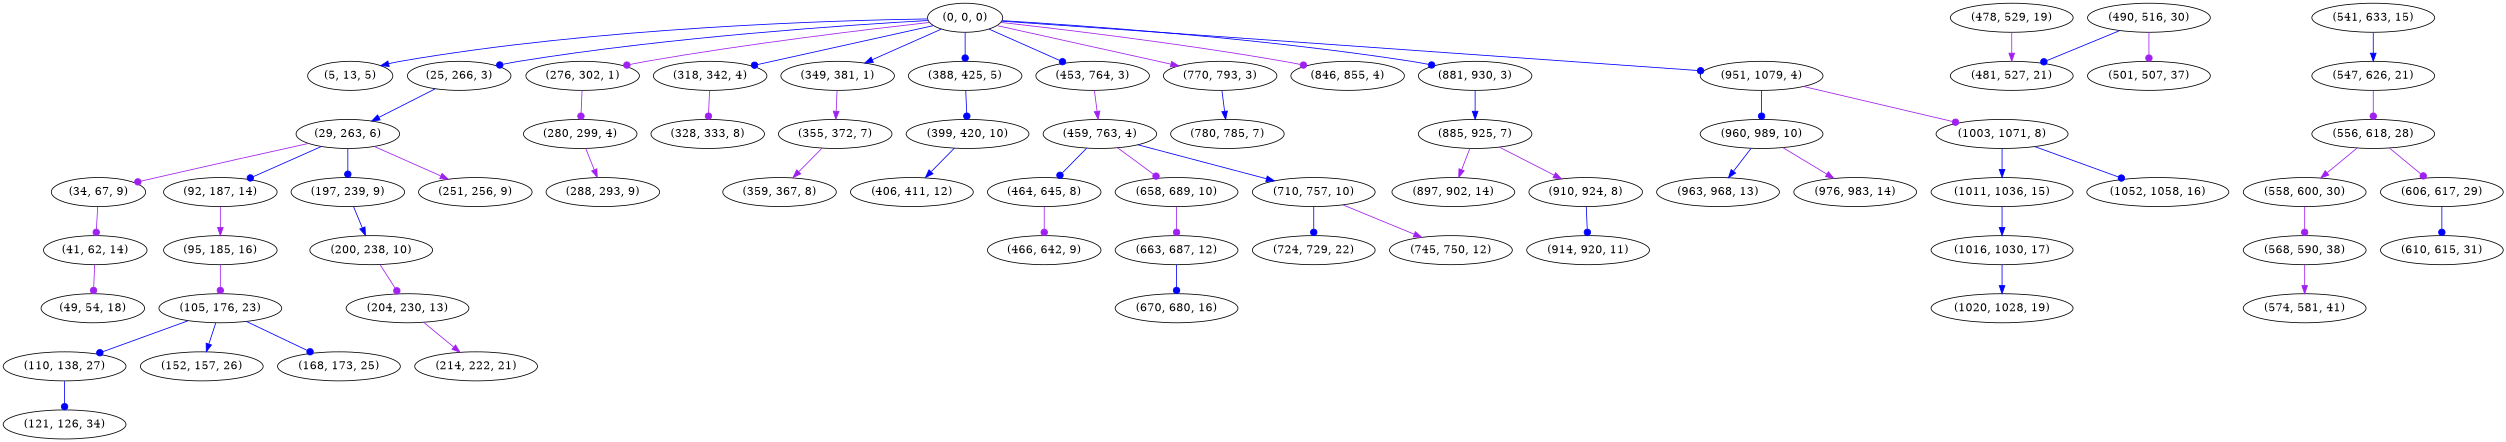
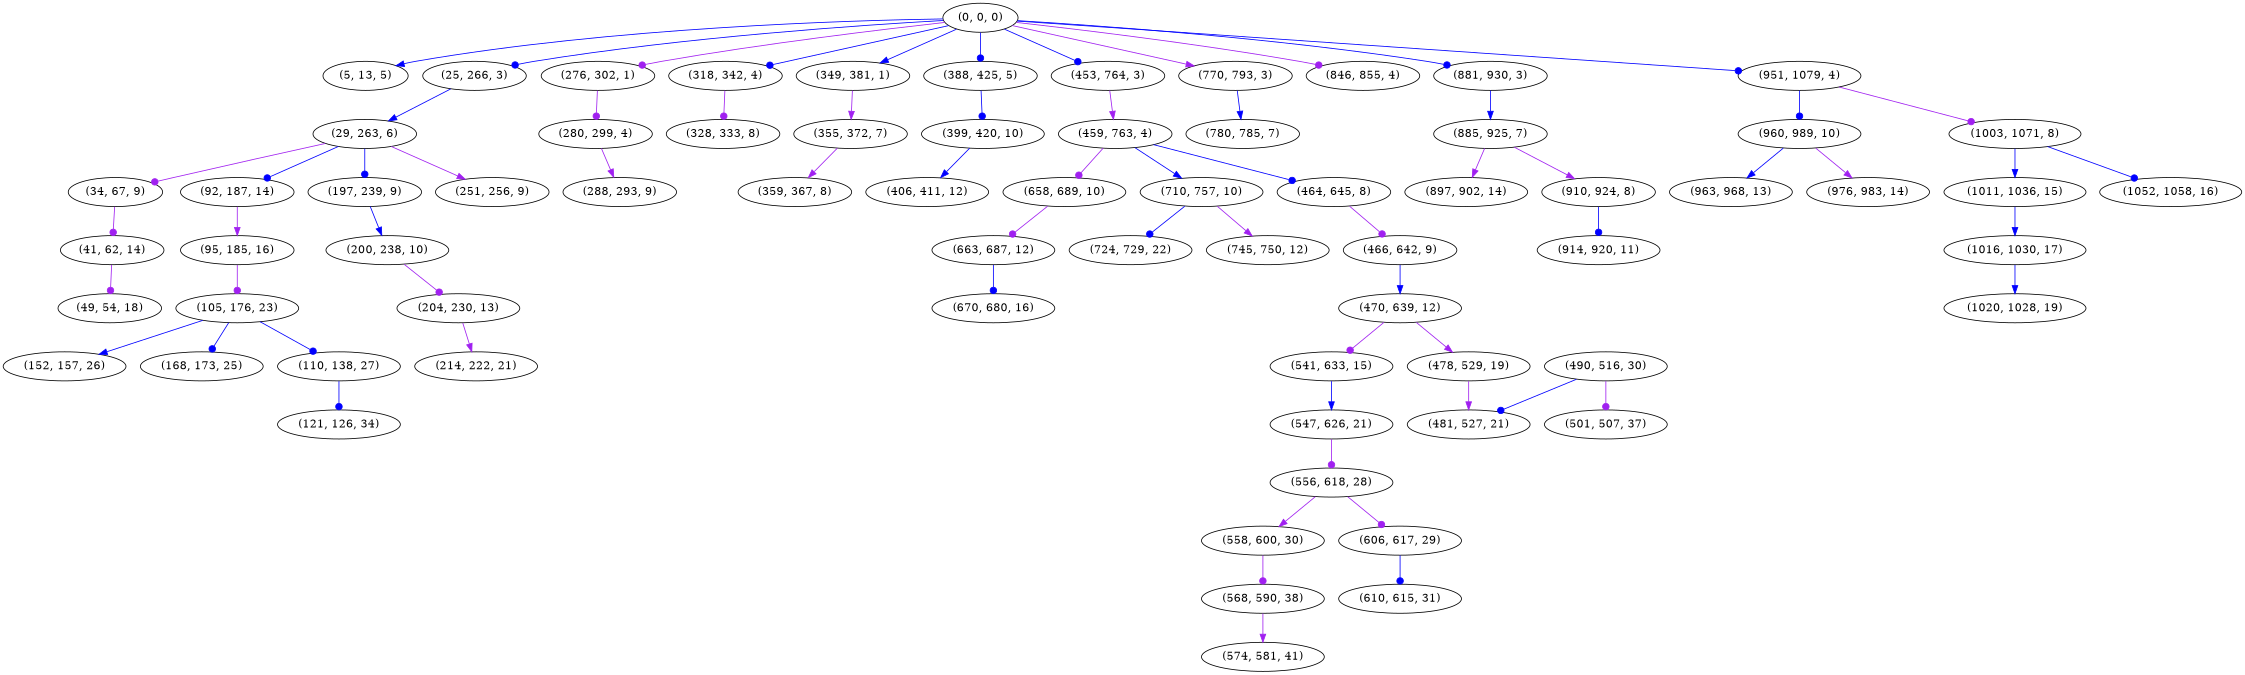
none -> (1400, 308)
